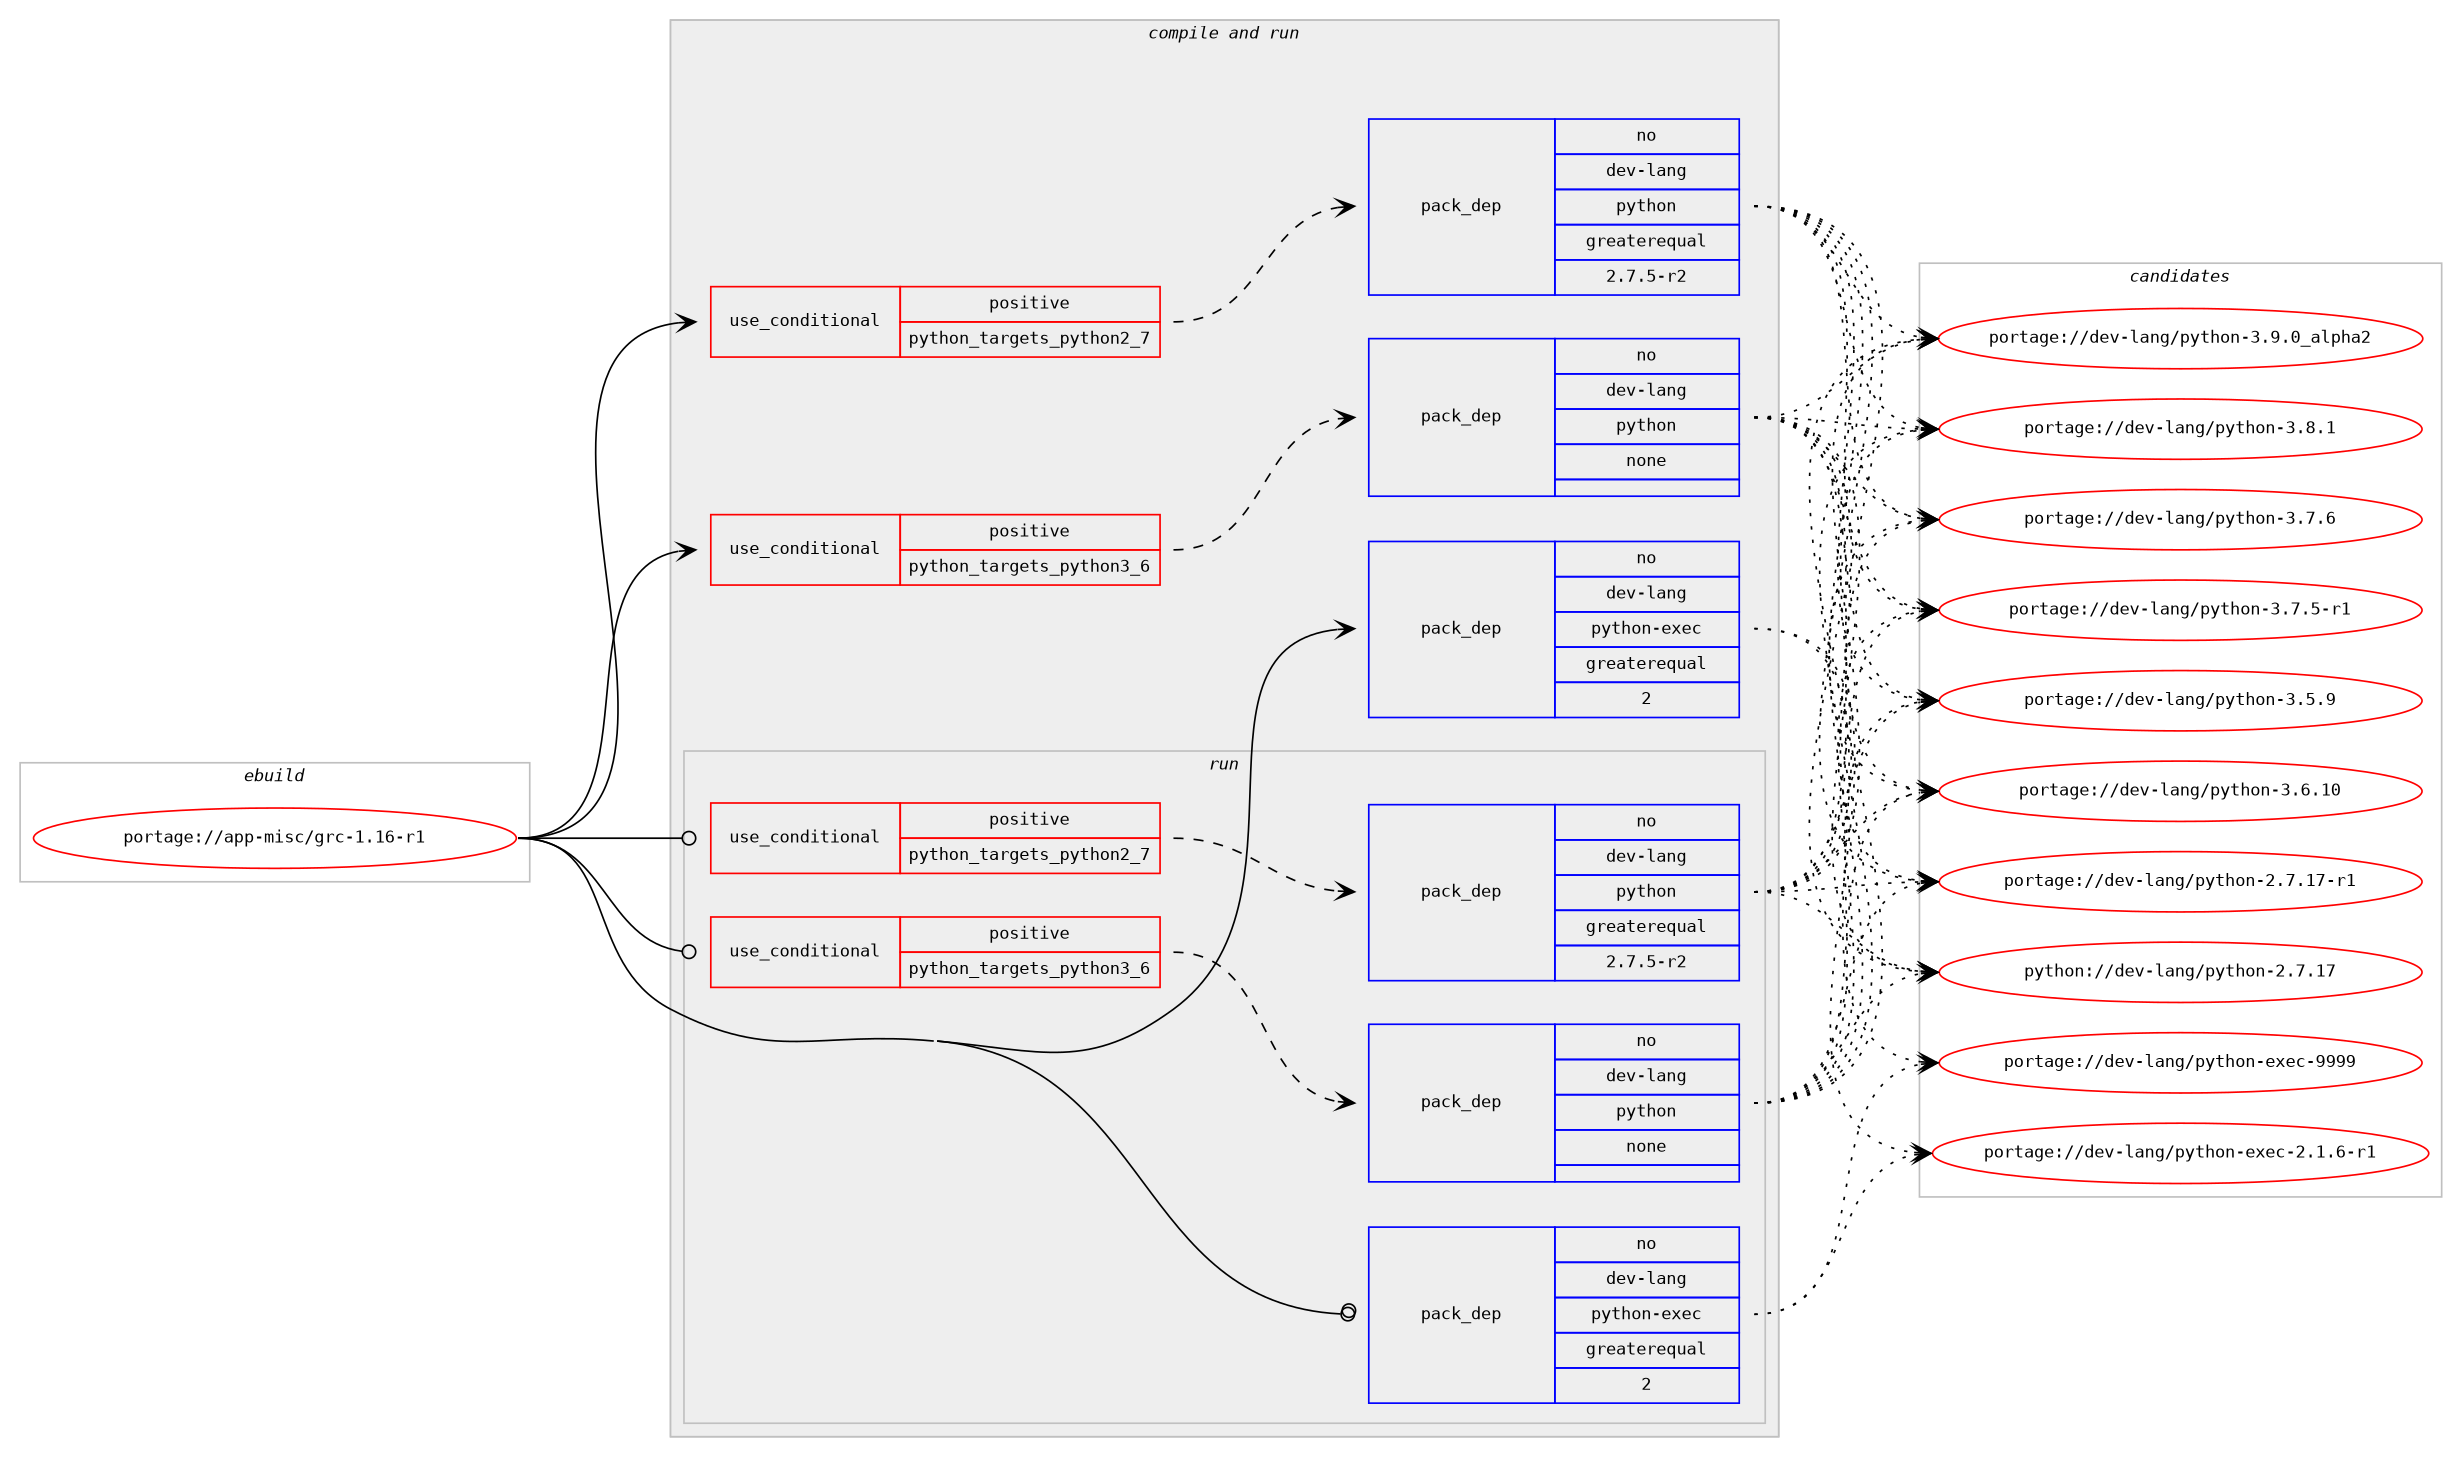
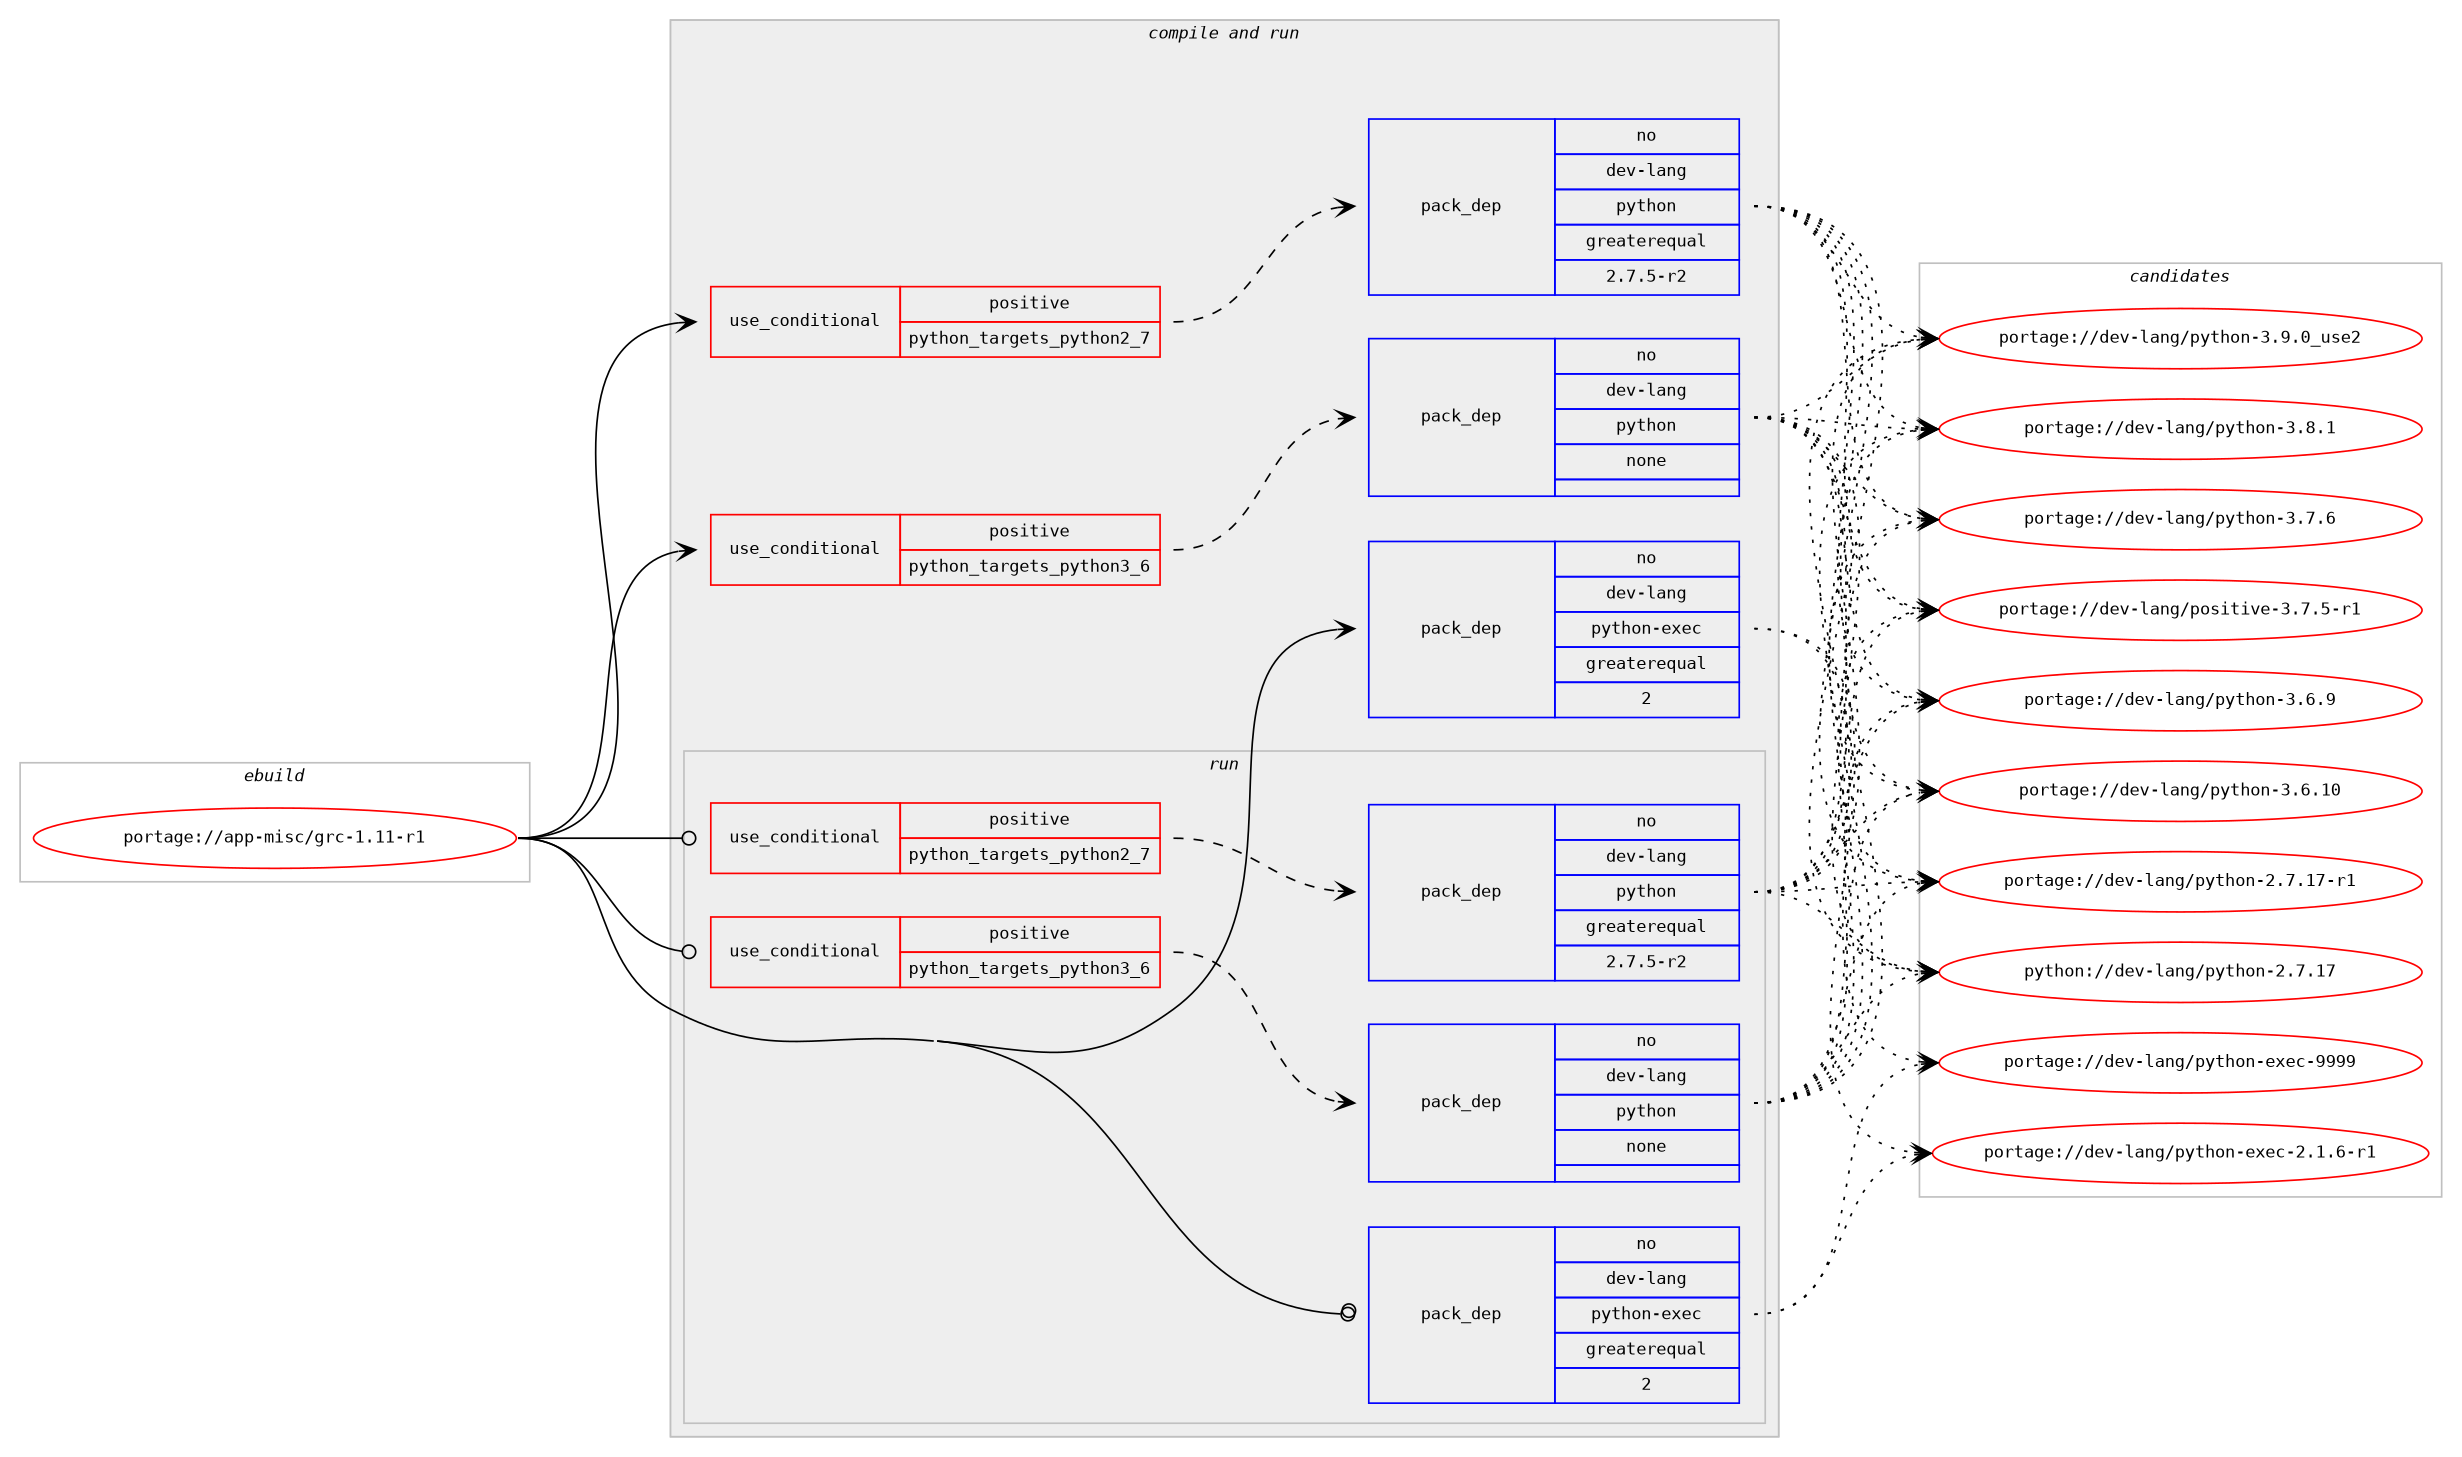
(2181, 339) -> (2181, 339)
(2181, 610) -> (2181, 610)
(2181, 701) -> (2181, 701)
(275, 838) -> (275, 838)
